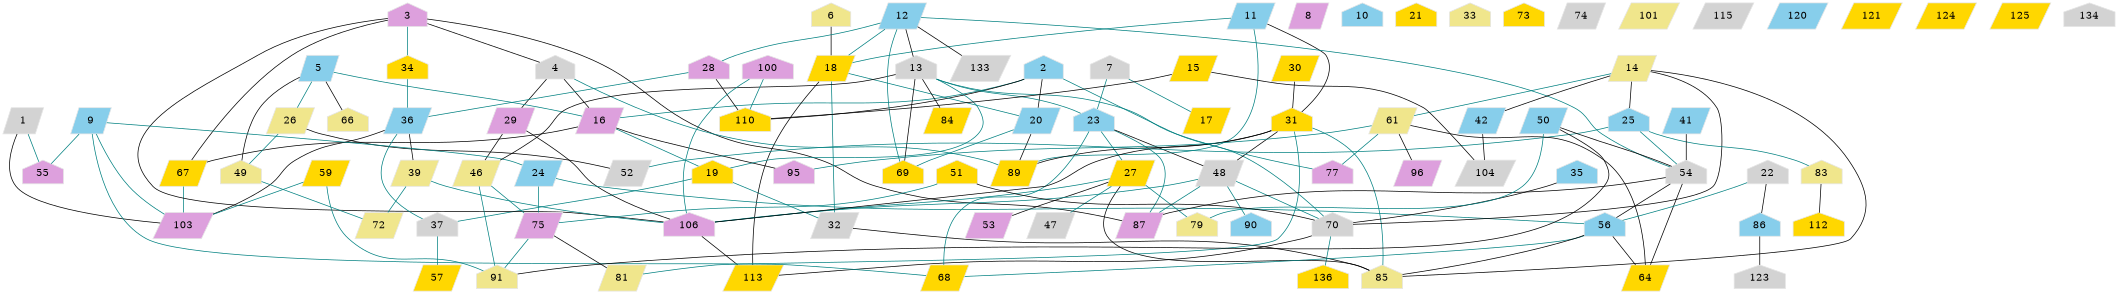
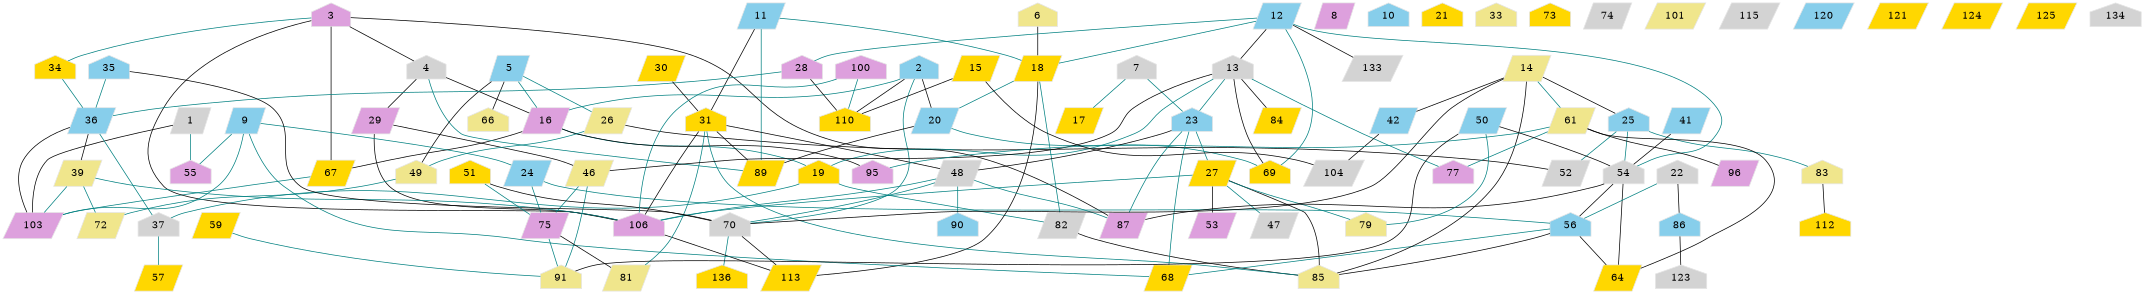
none -> (101, 93)
(258, 198) -> (56, 199)
(835, 226) -> (1062, 226)
